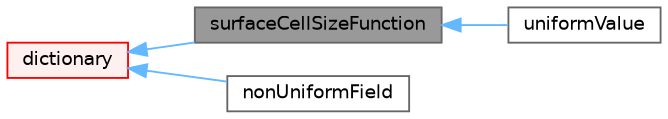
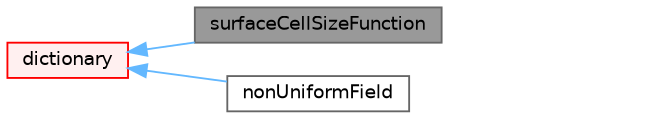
(584, 25) -> none
